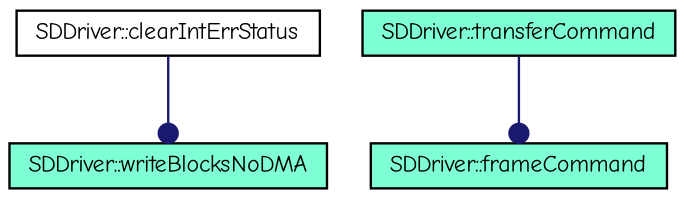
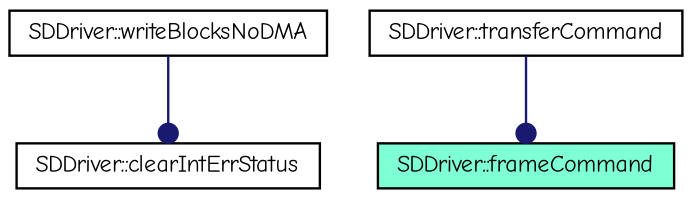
(519, 33) -> (526, 33)
(168, 90) -> (168, 90)
(168, 166) -> (168, 33)
